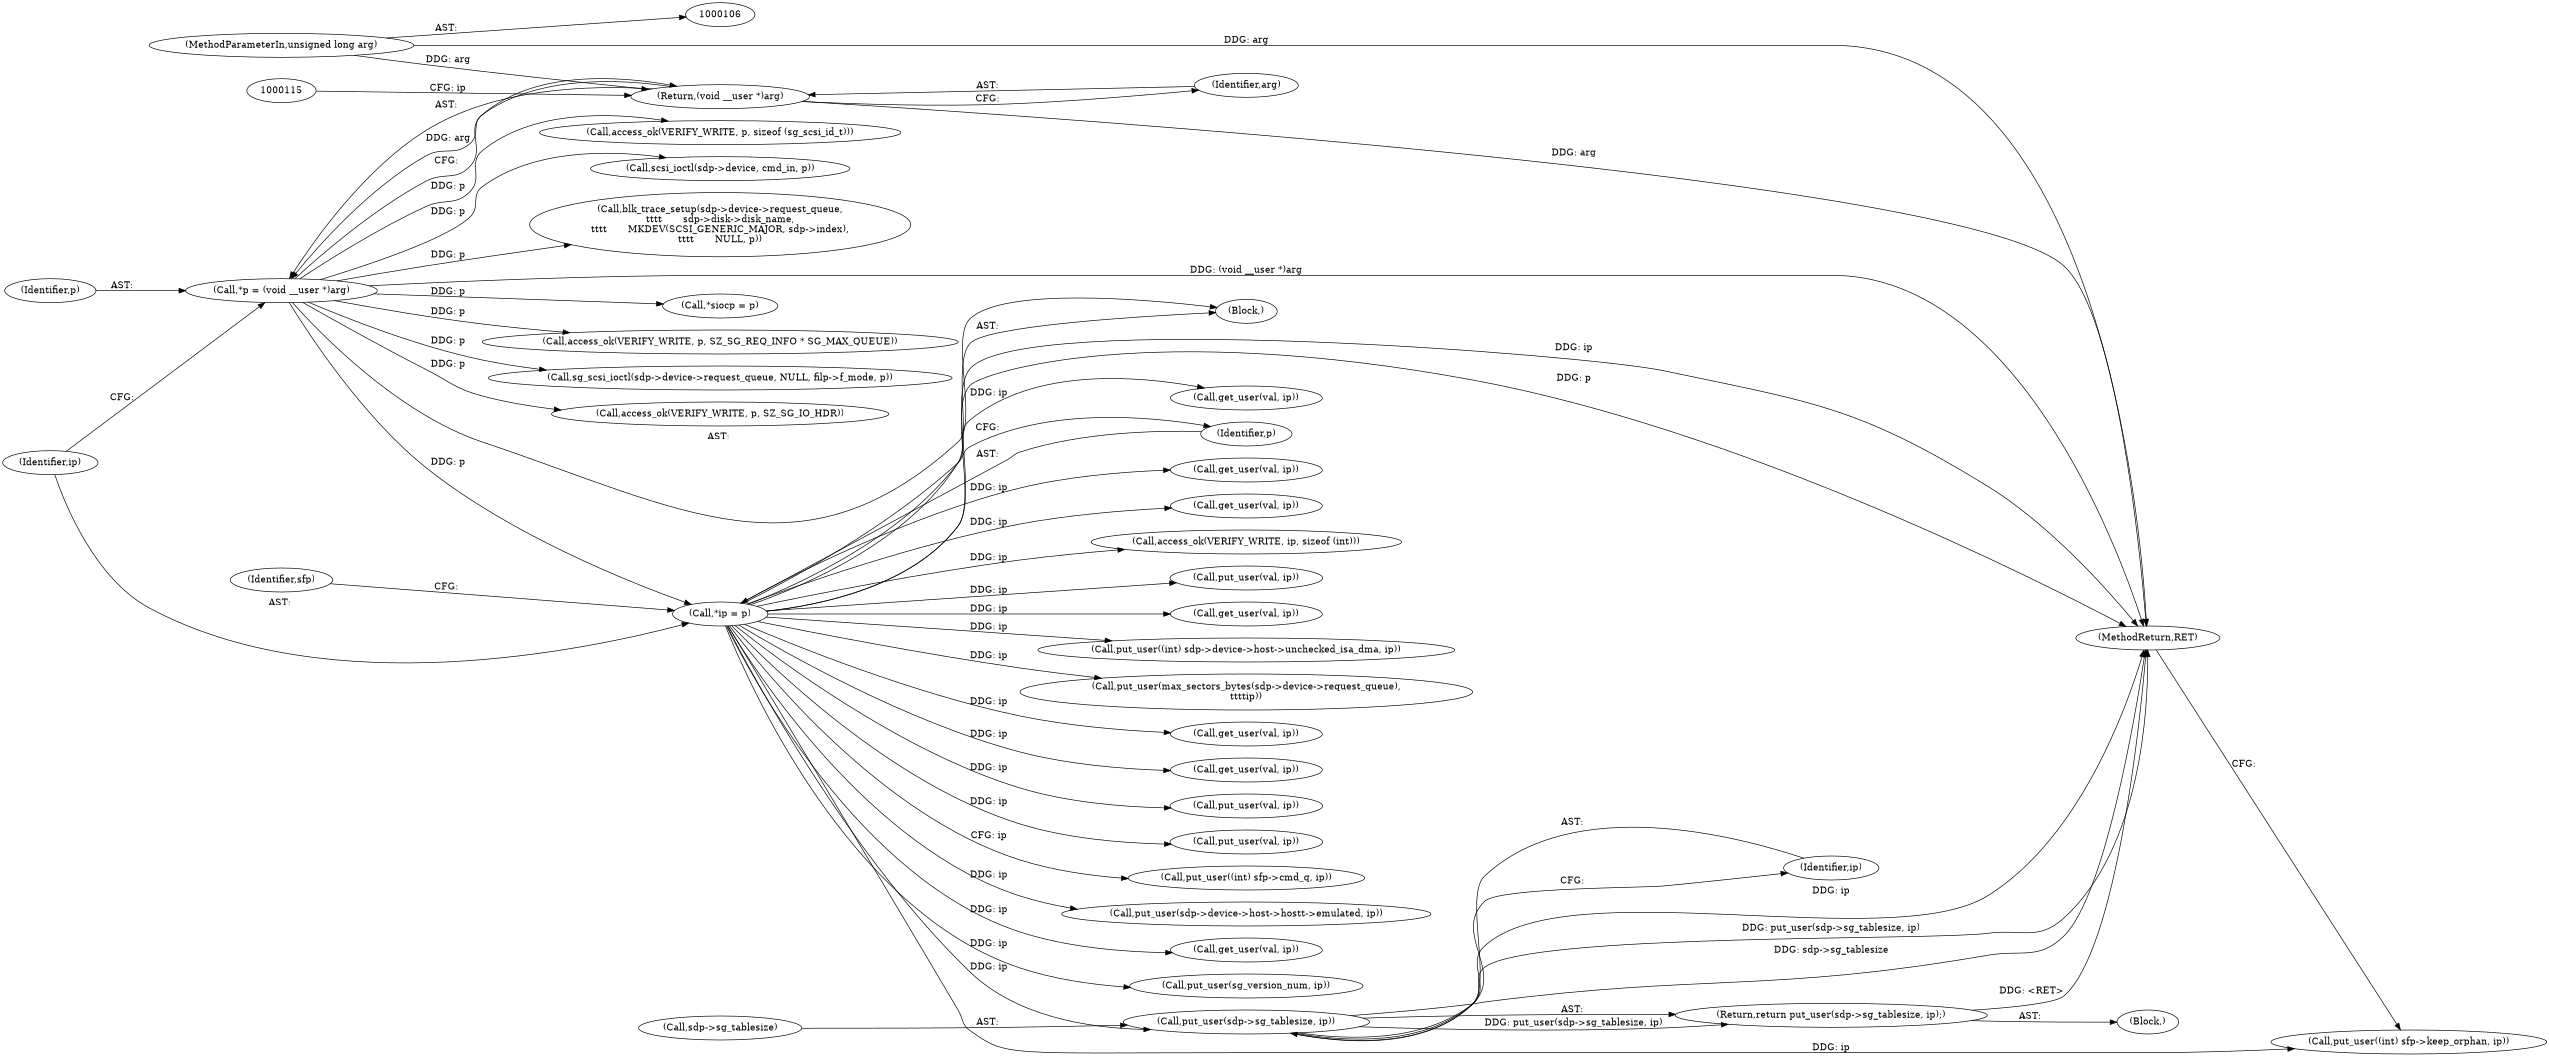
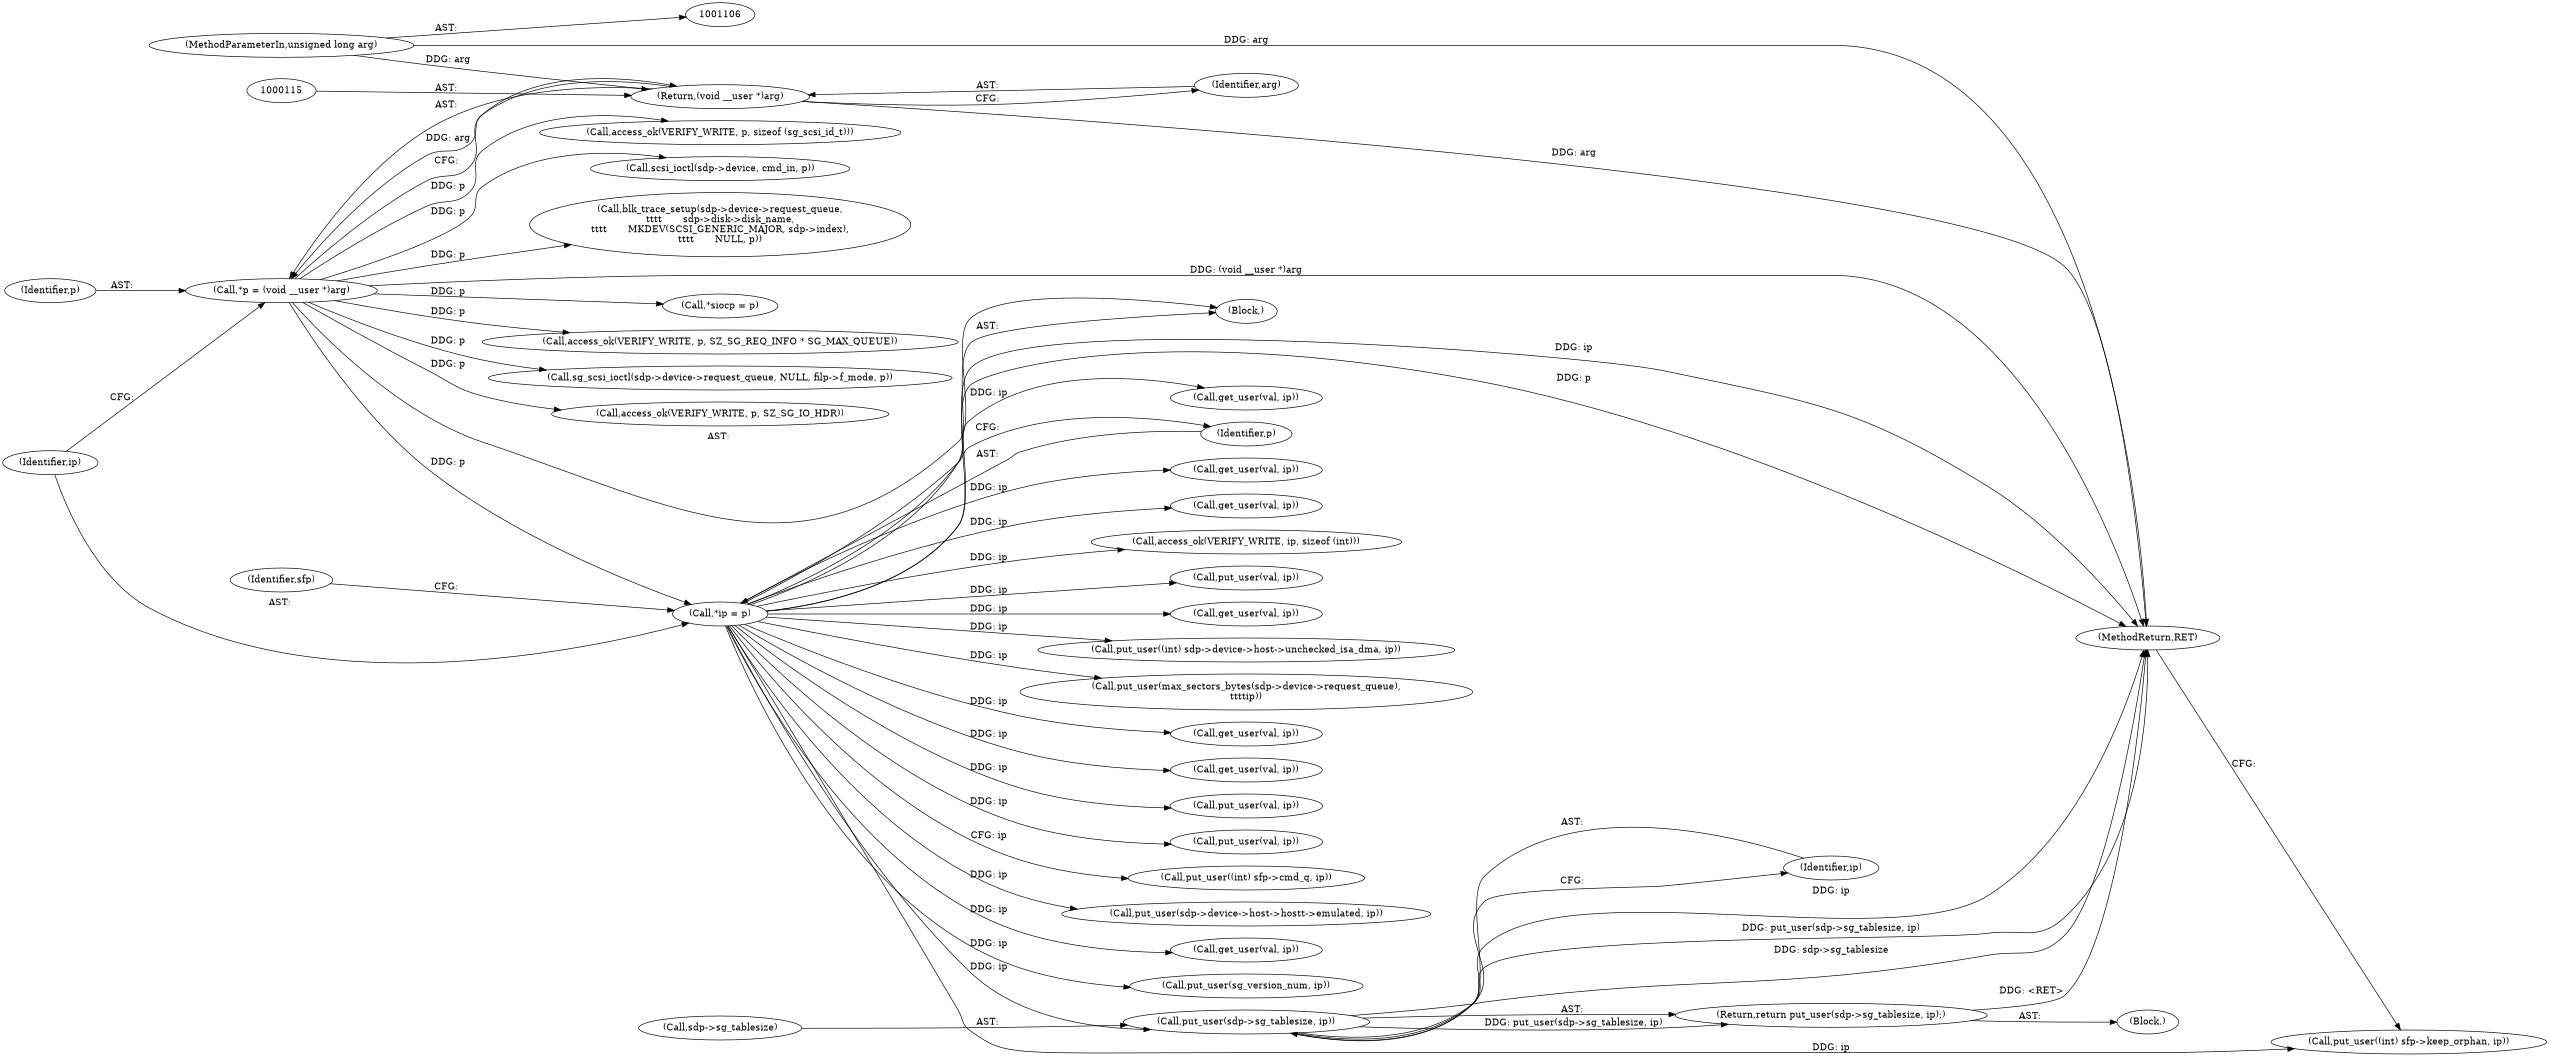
(720, 15) -> (720, 15)
(448, 88) -> (448, 88)
